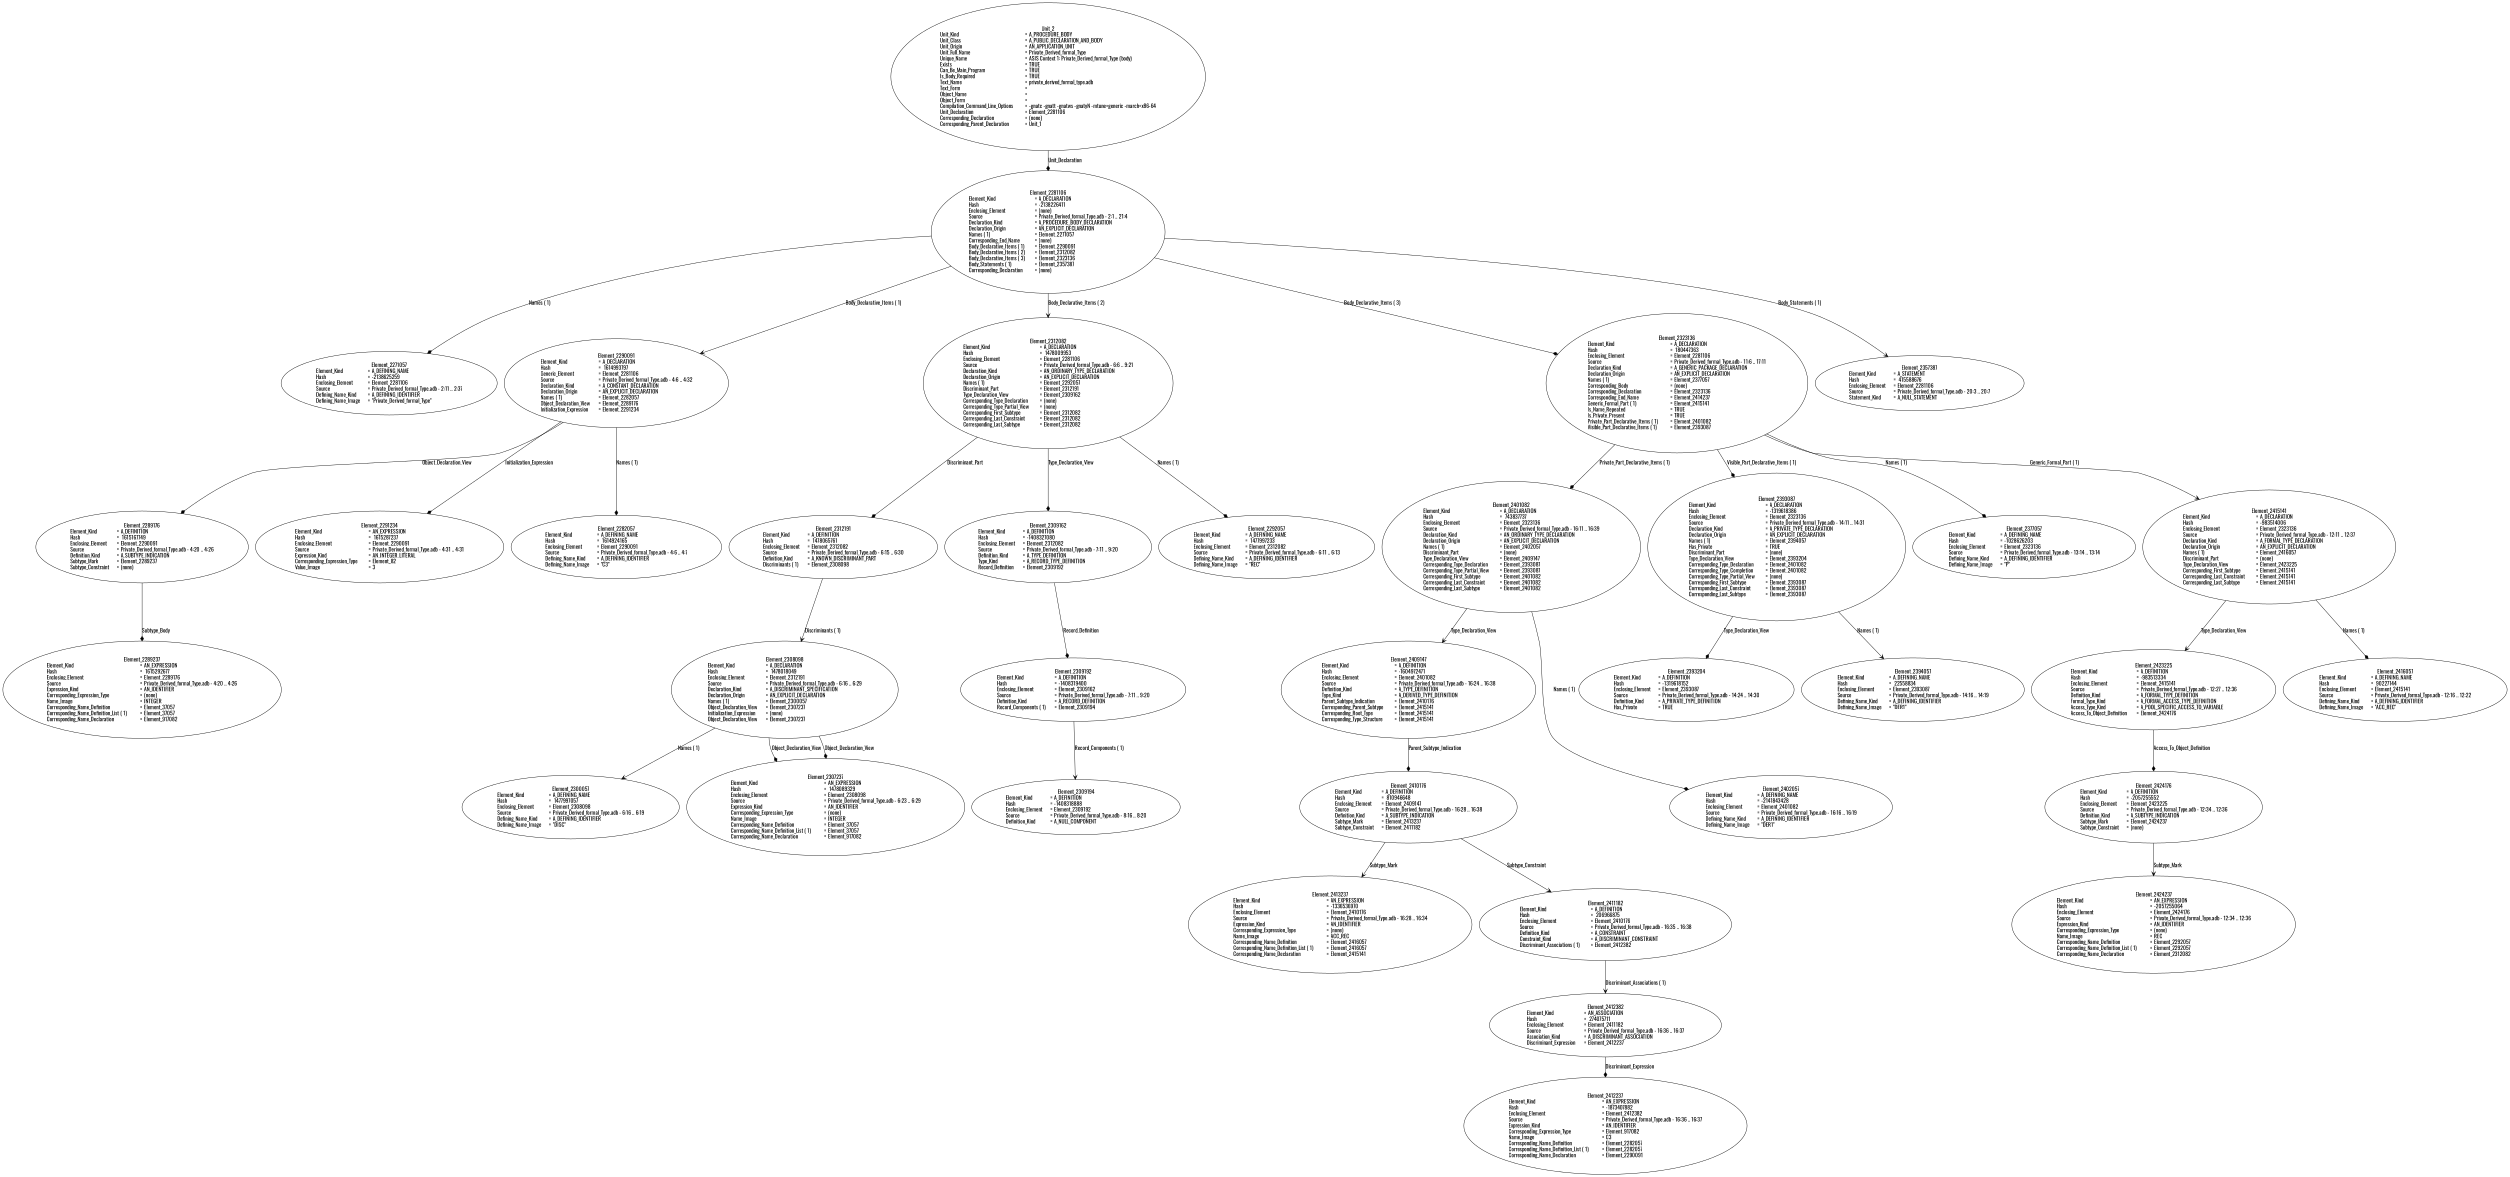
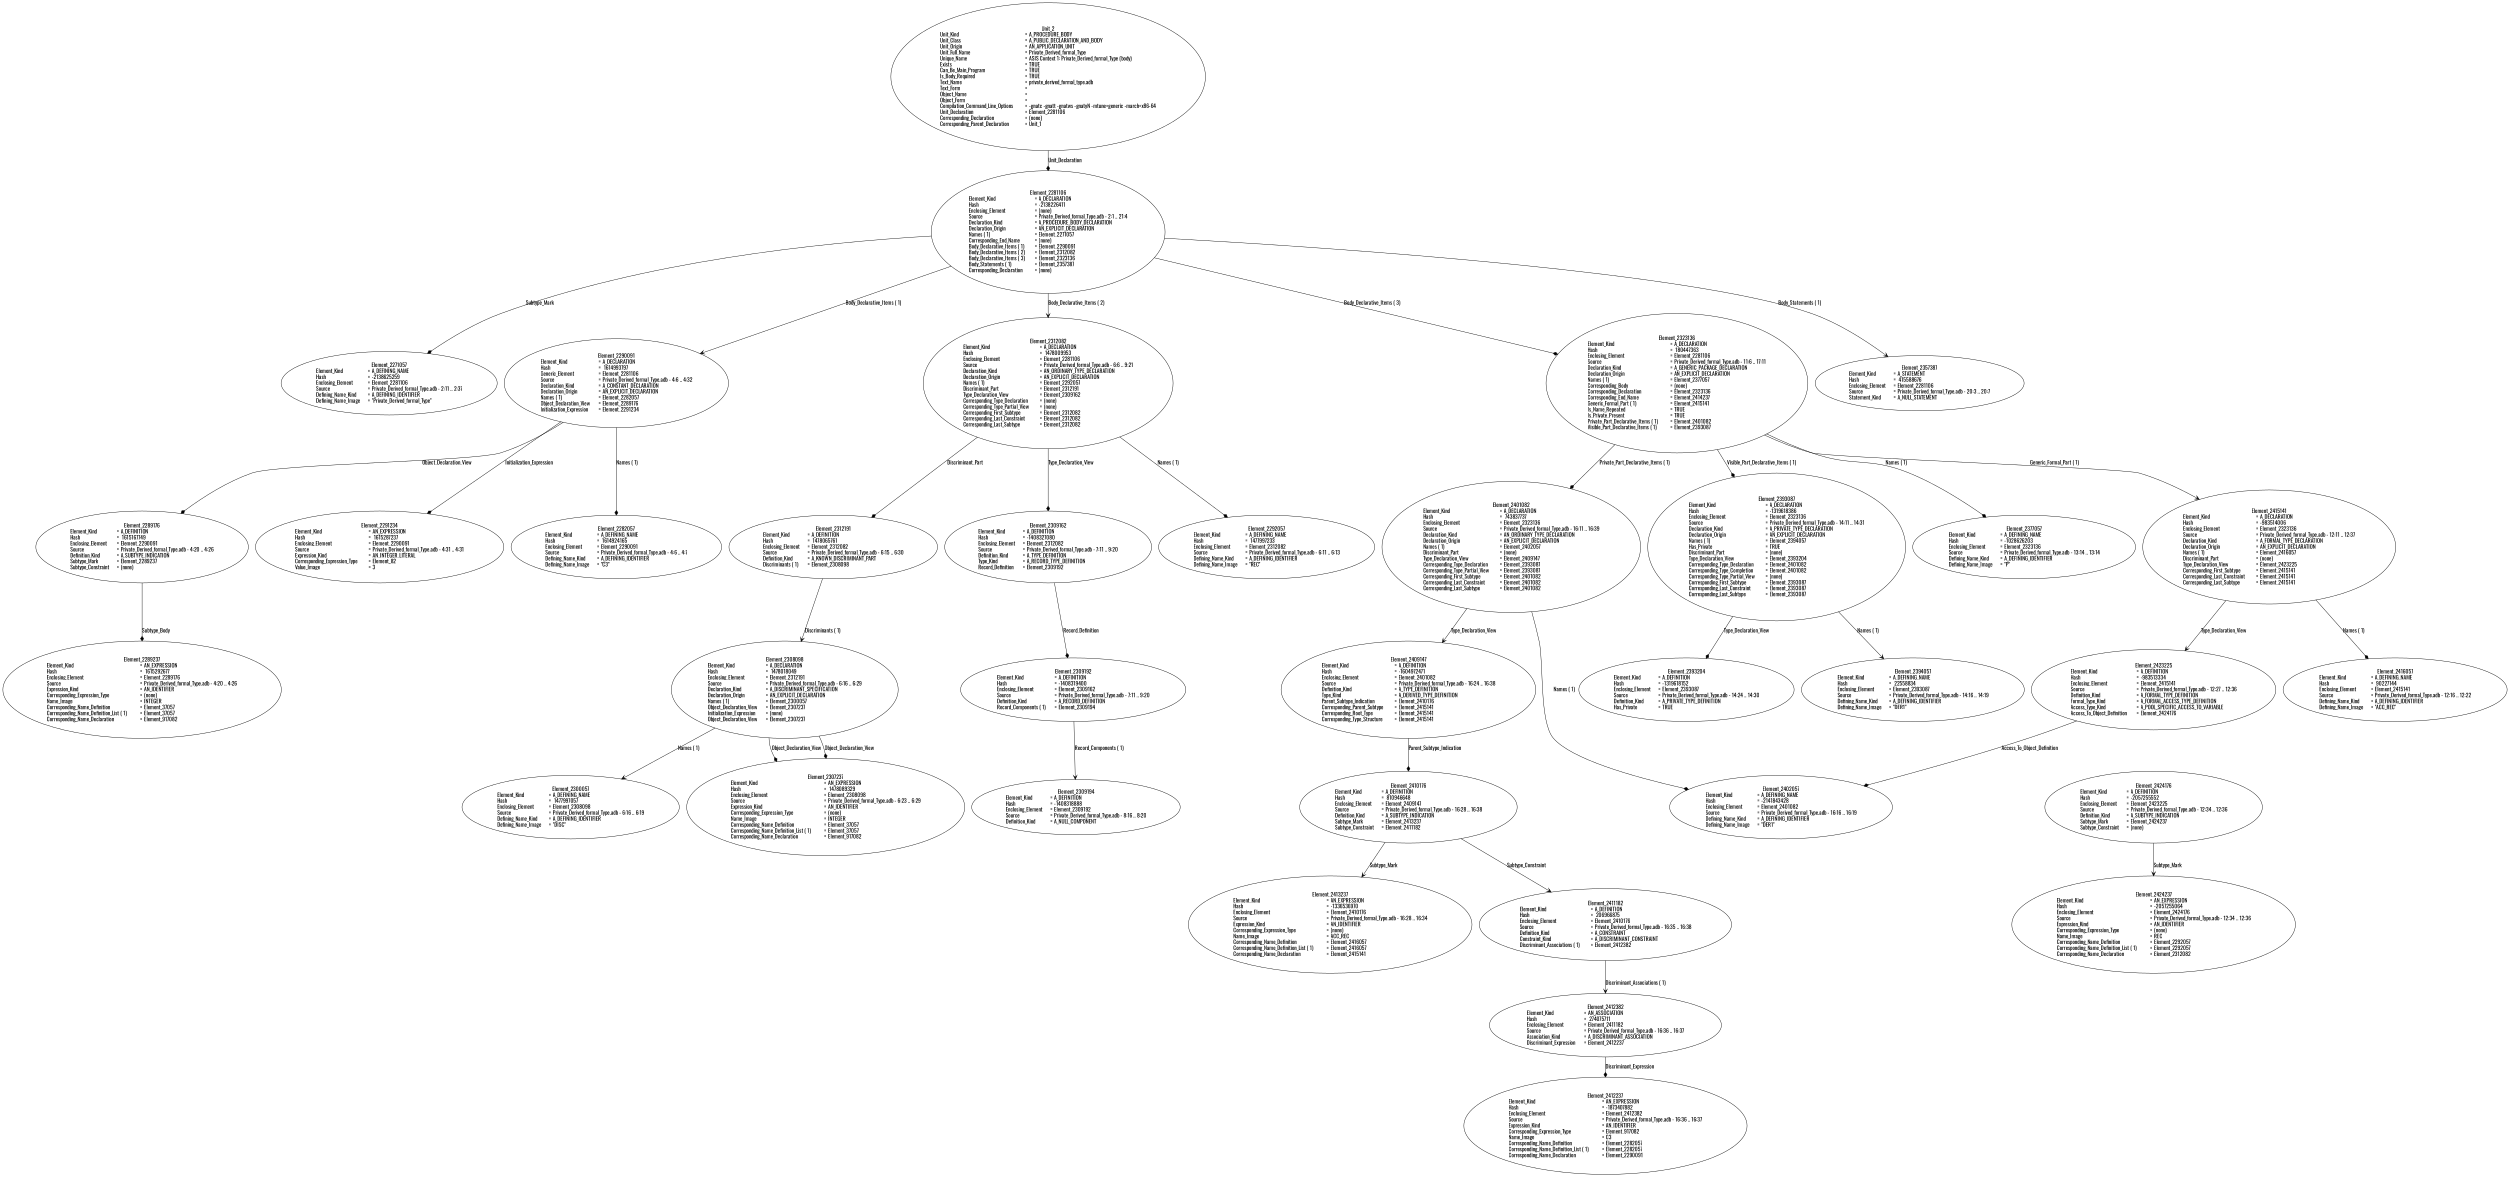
(540, 303) -> (540, 303)
(2154, 748) -> (1973, 755)
